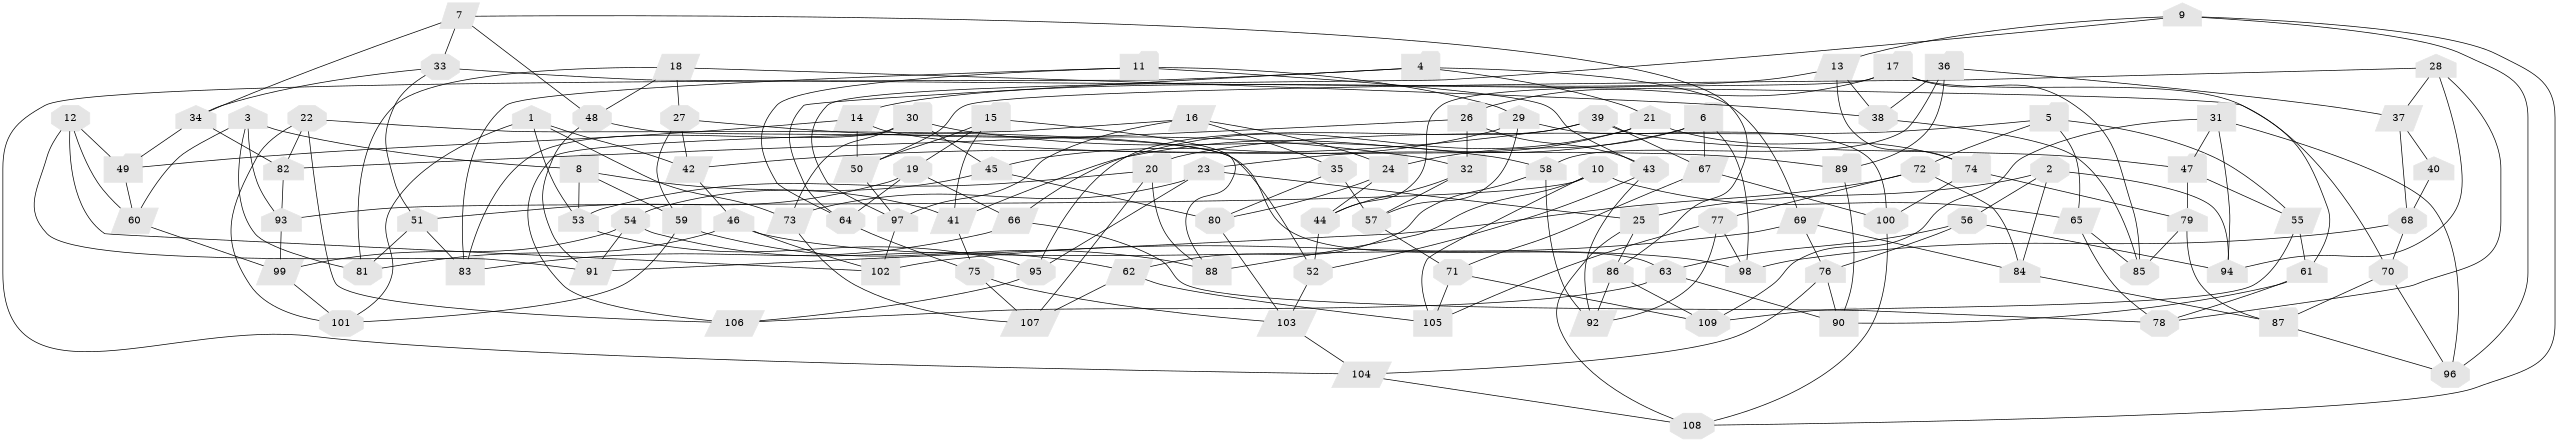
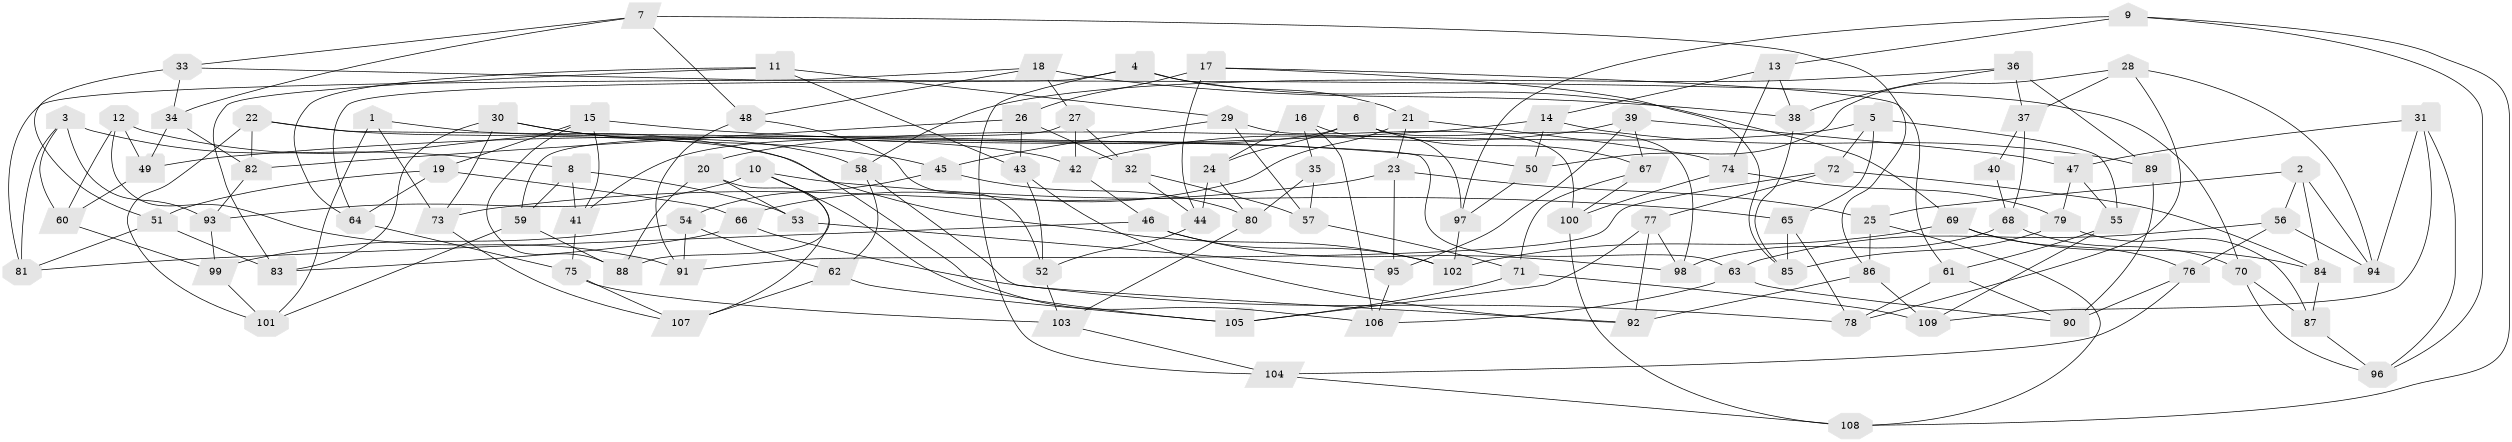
(552, 178) -> none
